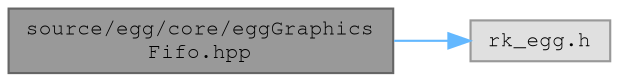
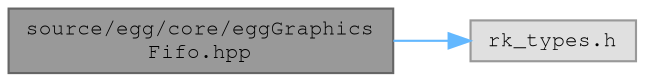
(540, 41) -> (553, 41)
